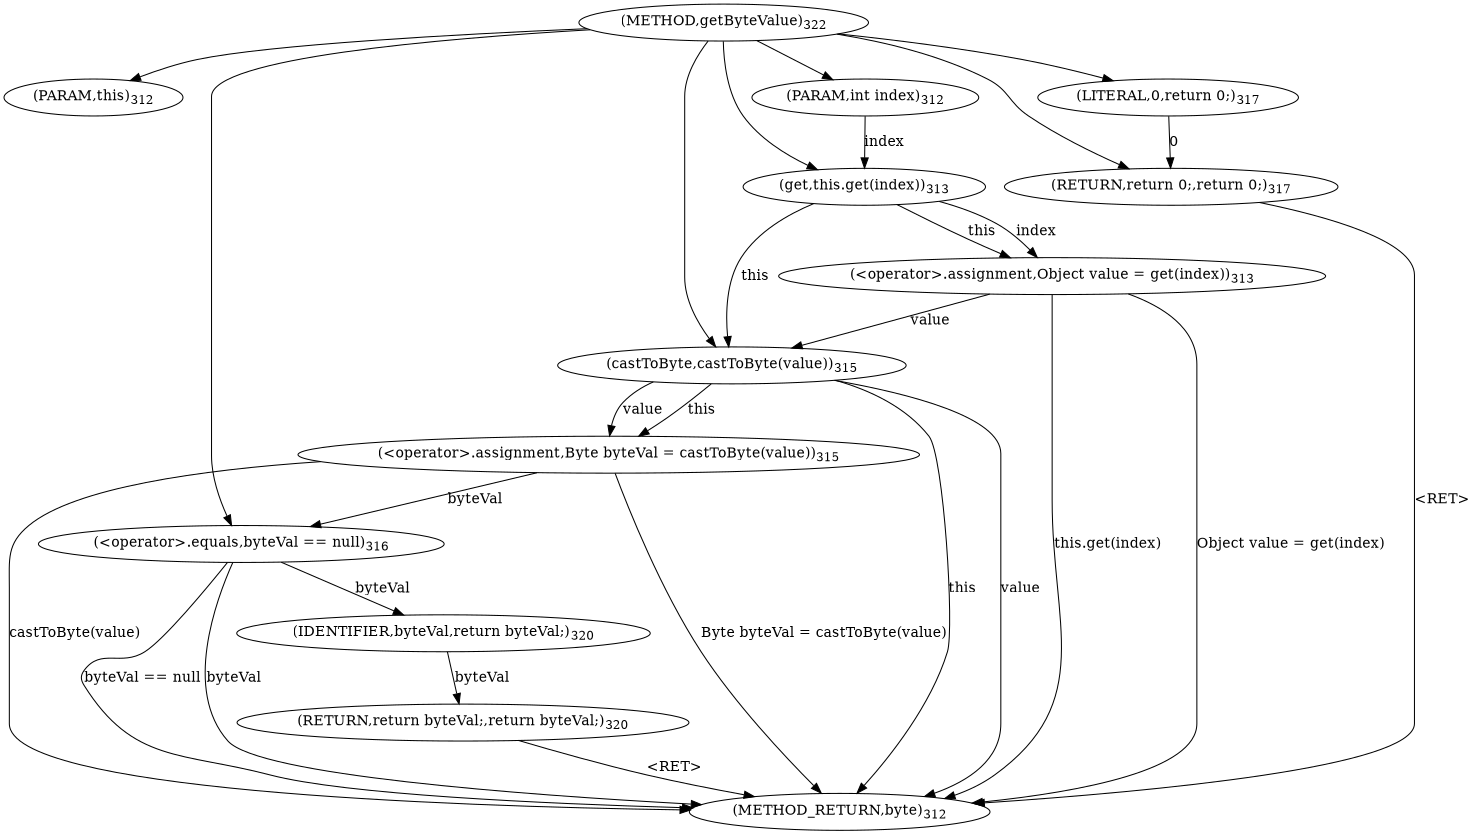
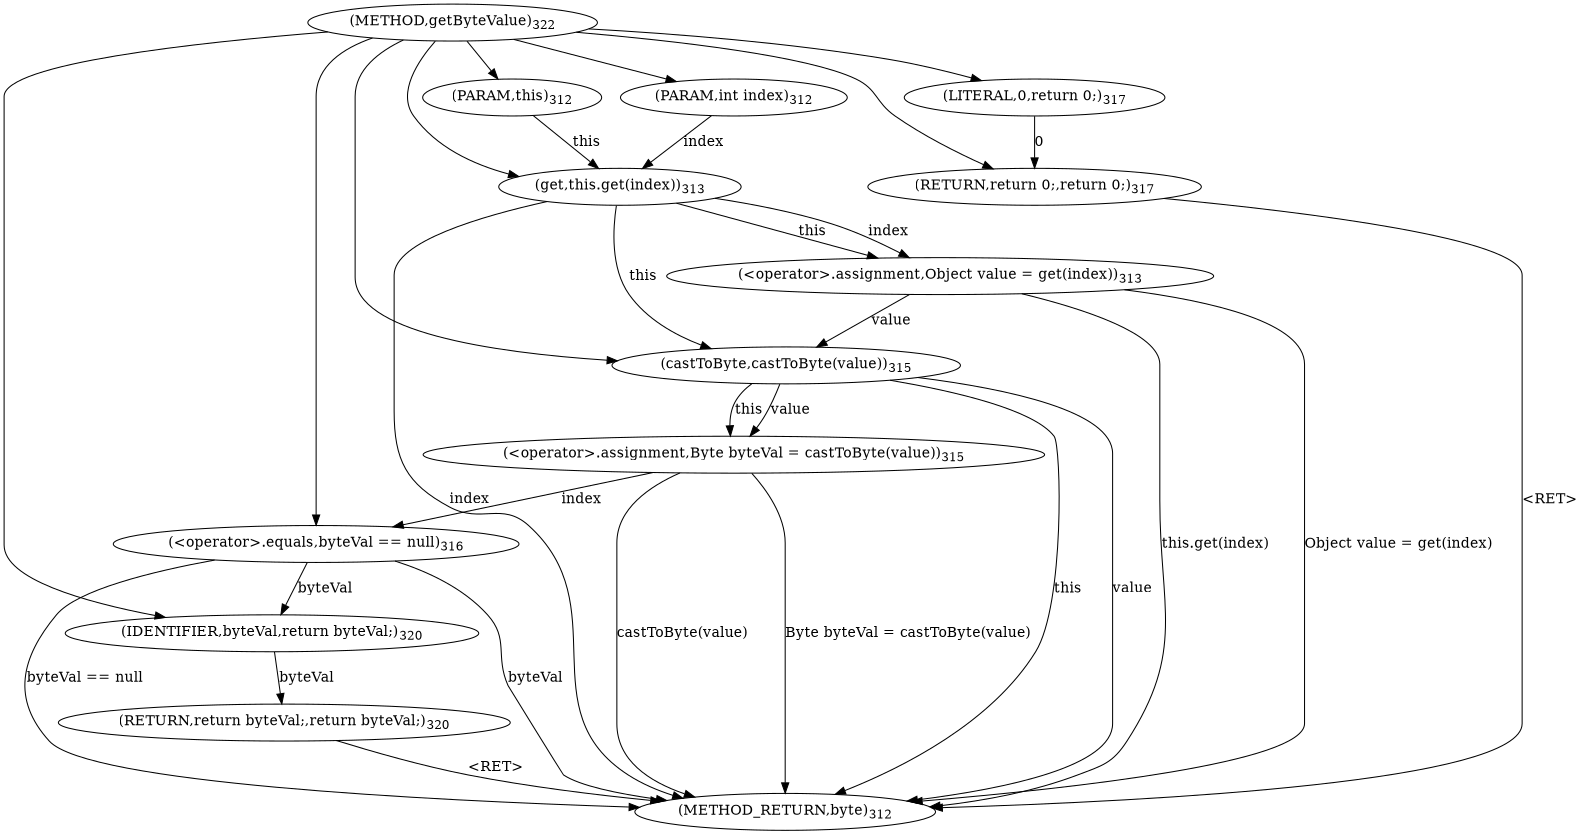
none -> (562, 139)
none -> (4, 240)
(475, 499) -> (582, 499)
none -> (442, 502)
